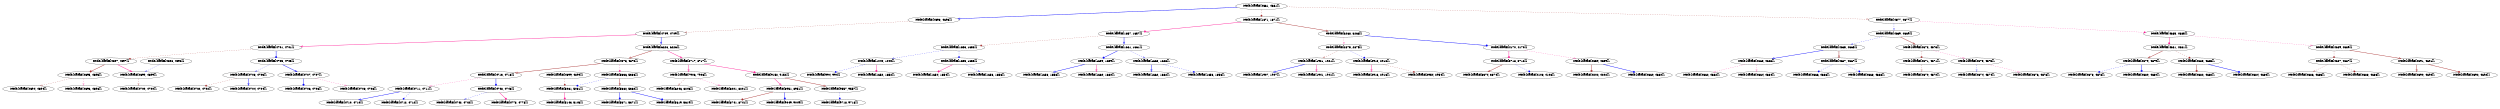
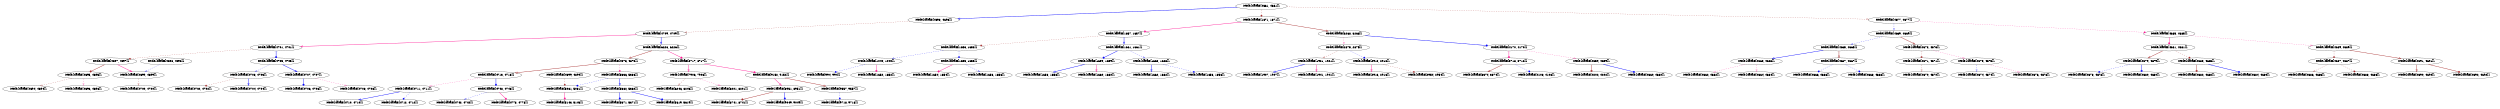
(674, 54) -> (674, 54)
(620, 81) -> (620, 81)
